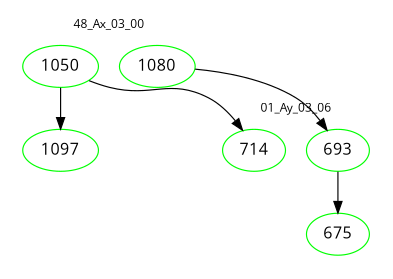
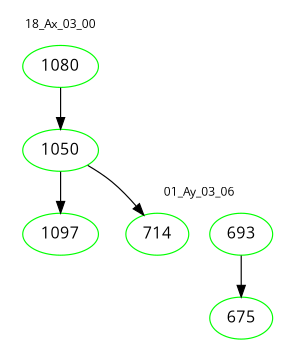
(109, 25) -> (61, 25)
(263, 83) -> (61, 103)
